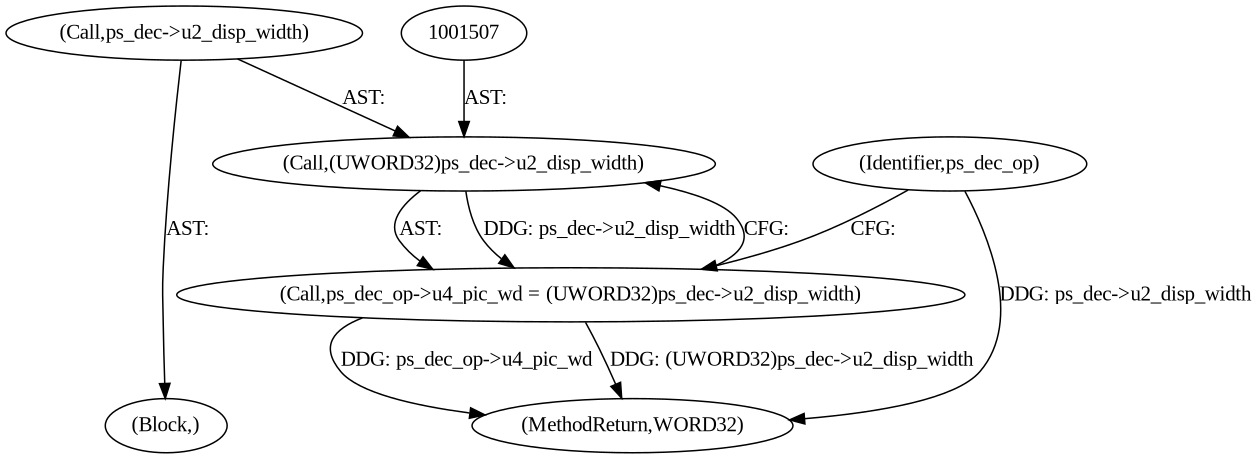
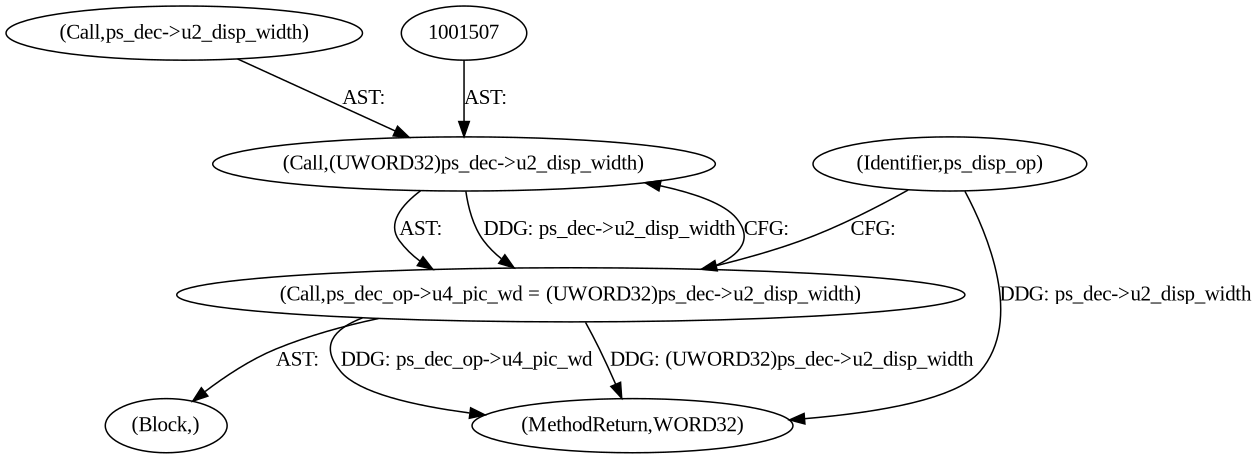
(950, 164) -> (950, 164)
(166, 222) -> (287, 345)
